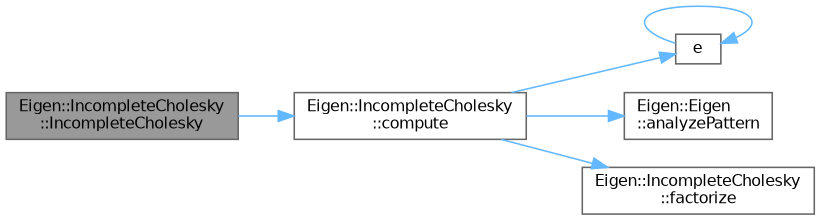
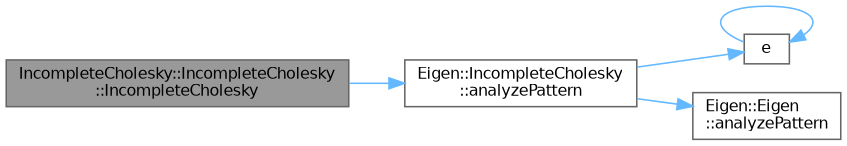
(122, 116) -> (177, 83)
(410, 116) -> (521, 83)
(698, 191) -> none
